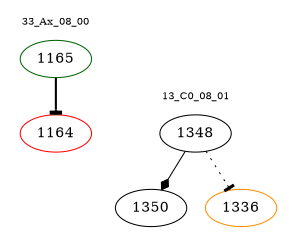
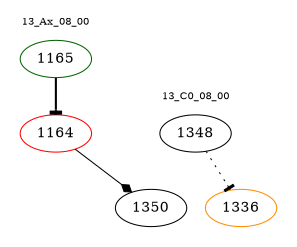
(56, 22) -> (56, 22)
(196, 97) -> (196, 97)
(177, 165) -> (98, 167)
